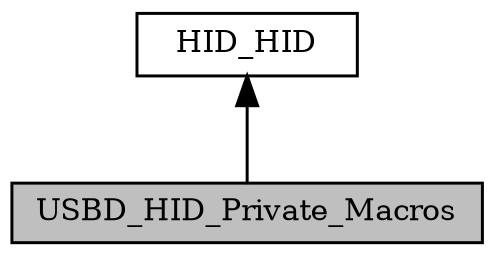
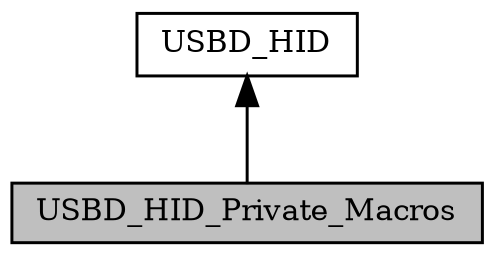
(247, 45) -> (247, 45)
